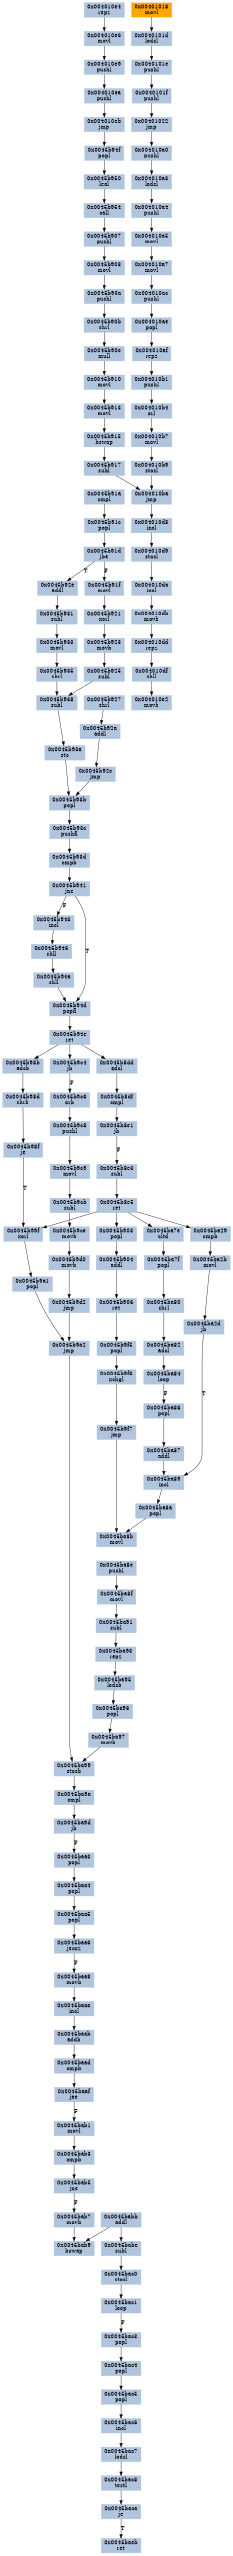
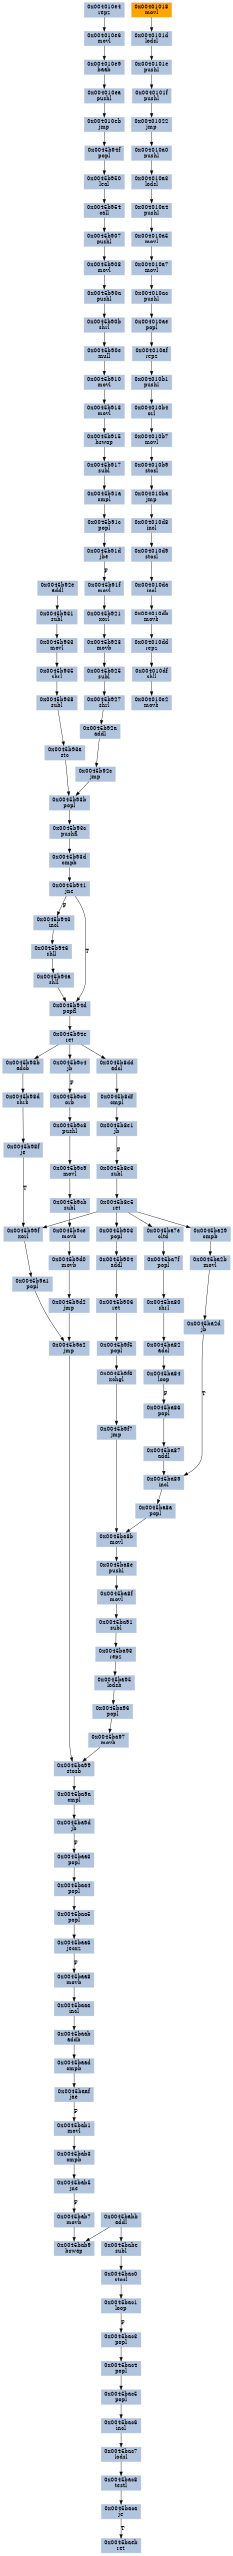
(104, 67) -> (104, 67)
(126, 482) -> (104, 481)
(83, 570) -> none
(82, 687) -> (104, 687)
none -> (116, 1552)
